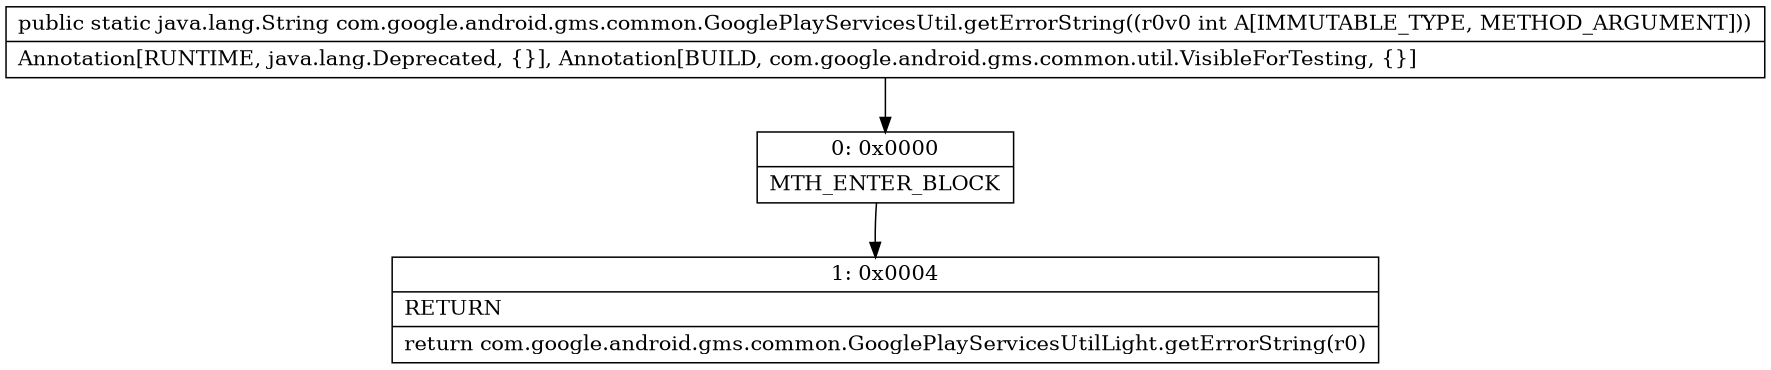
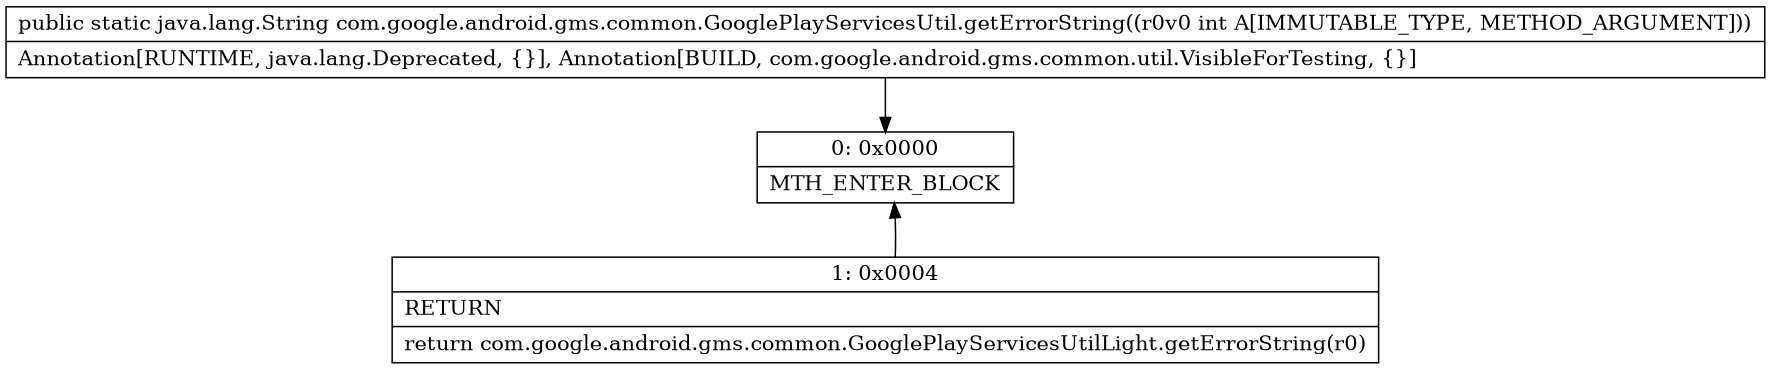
(875, 222) -> (896, 238)
